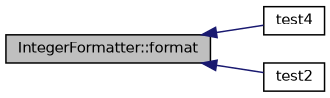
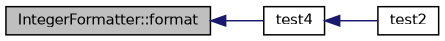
(240, 69) -> (359, 21)
